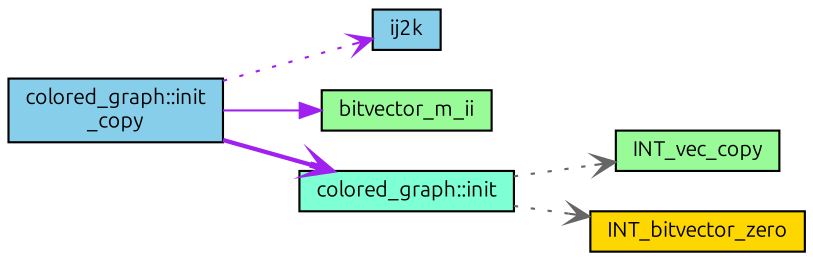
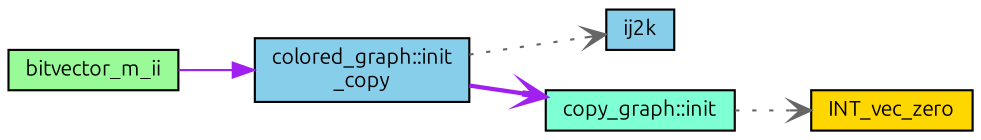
(288, 63) -> (527, 46)
(261, 110) -> (206, 70)
(698, 151) -> none
(407, 191) -> (640, 110)
(698, 231) -> (892, 110)
